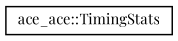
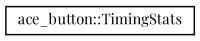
(89, 21) -> (100, 21)
